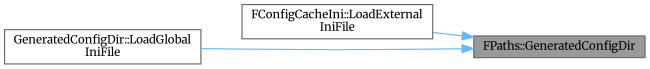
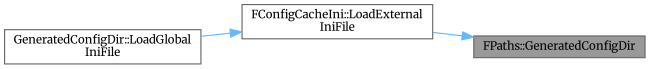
(332, 50) -> (216, 35)
